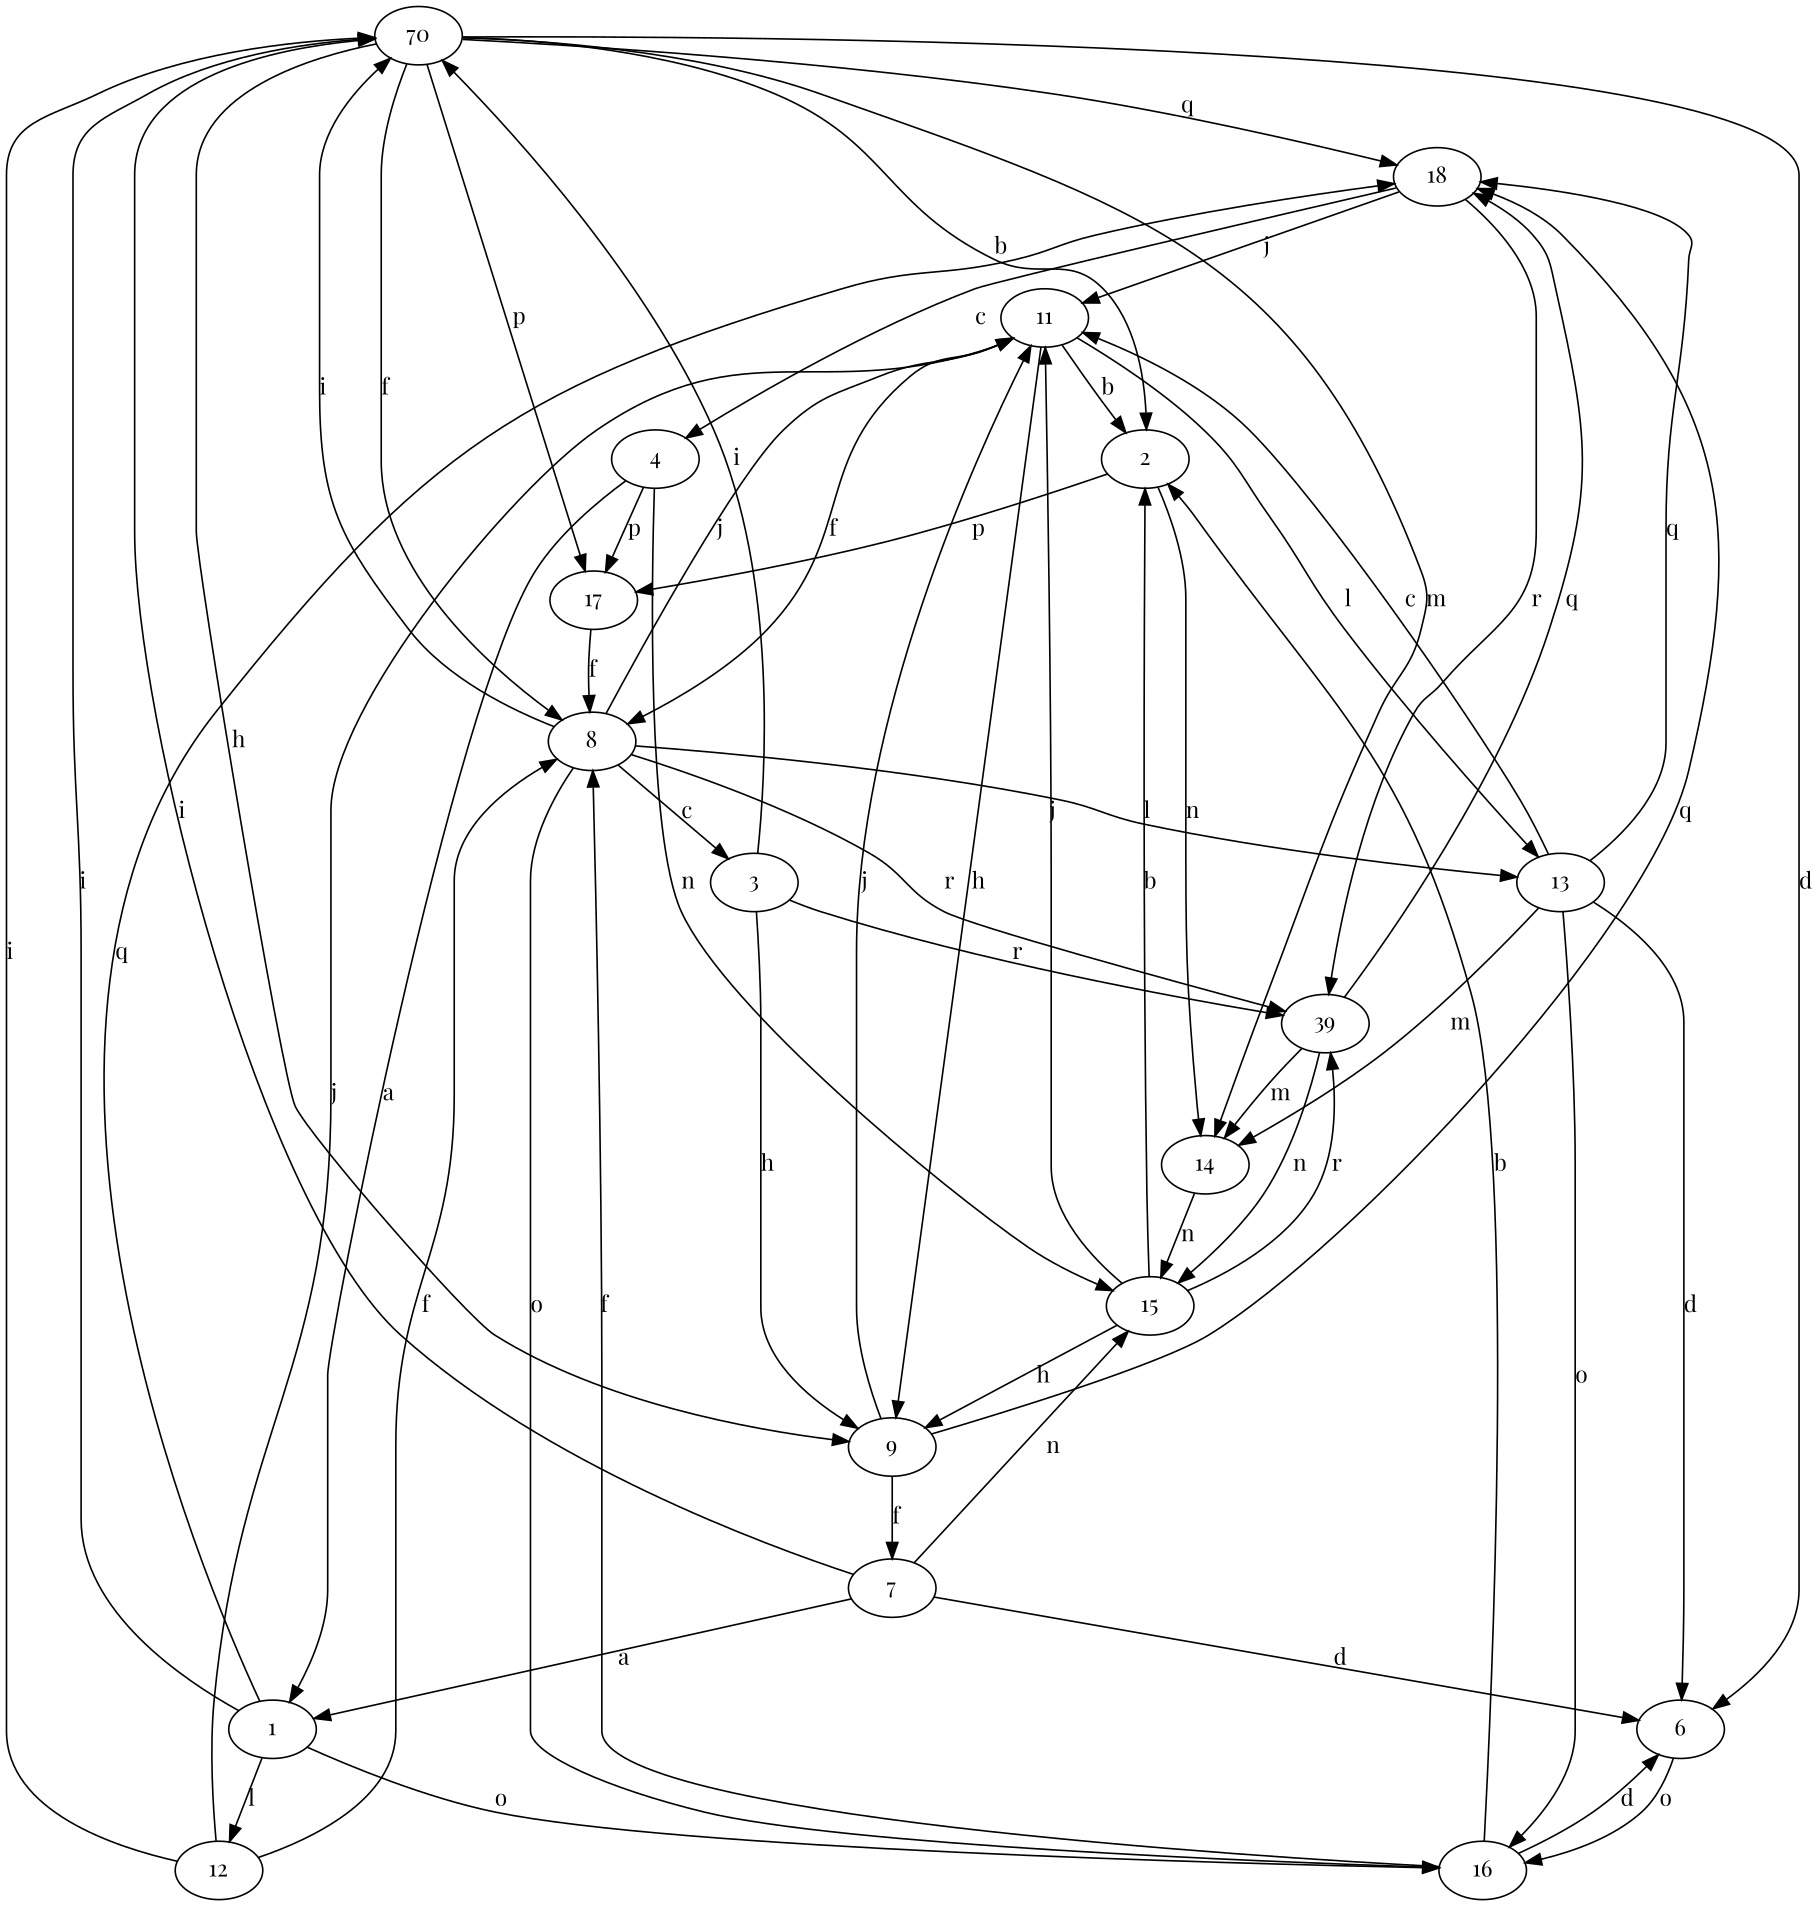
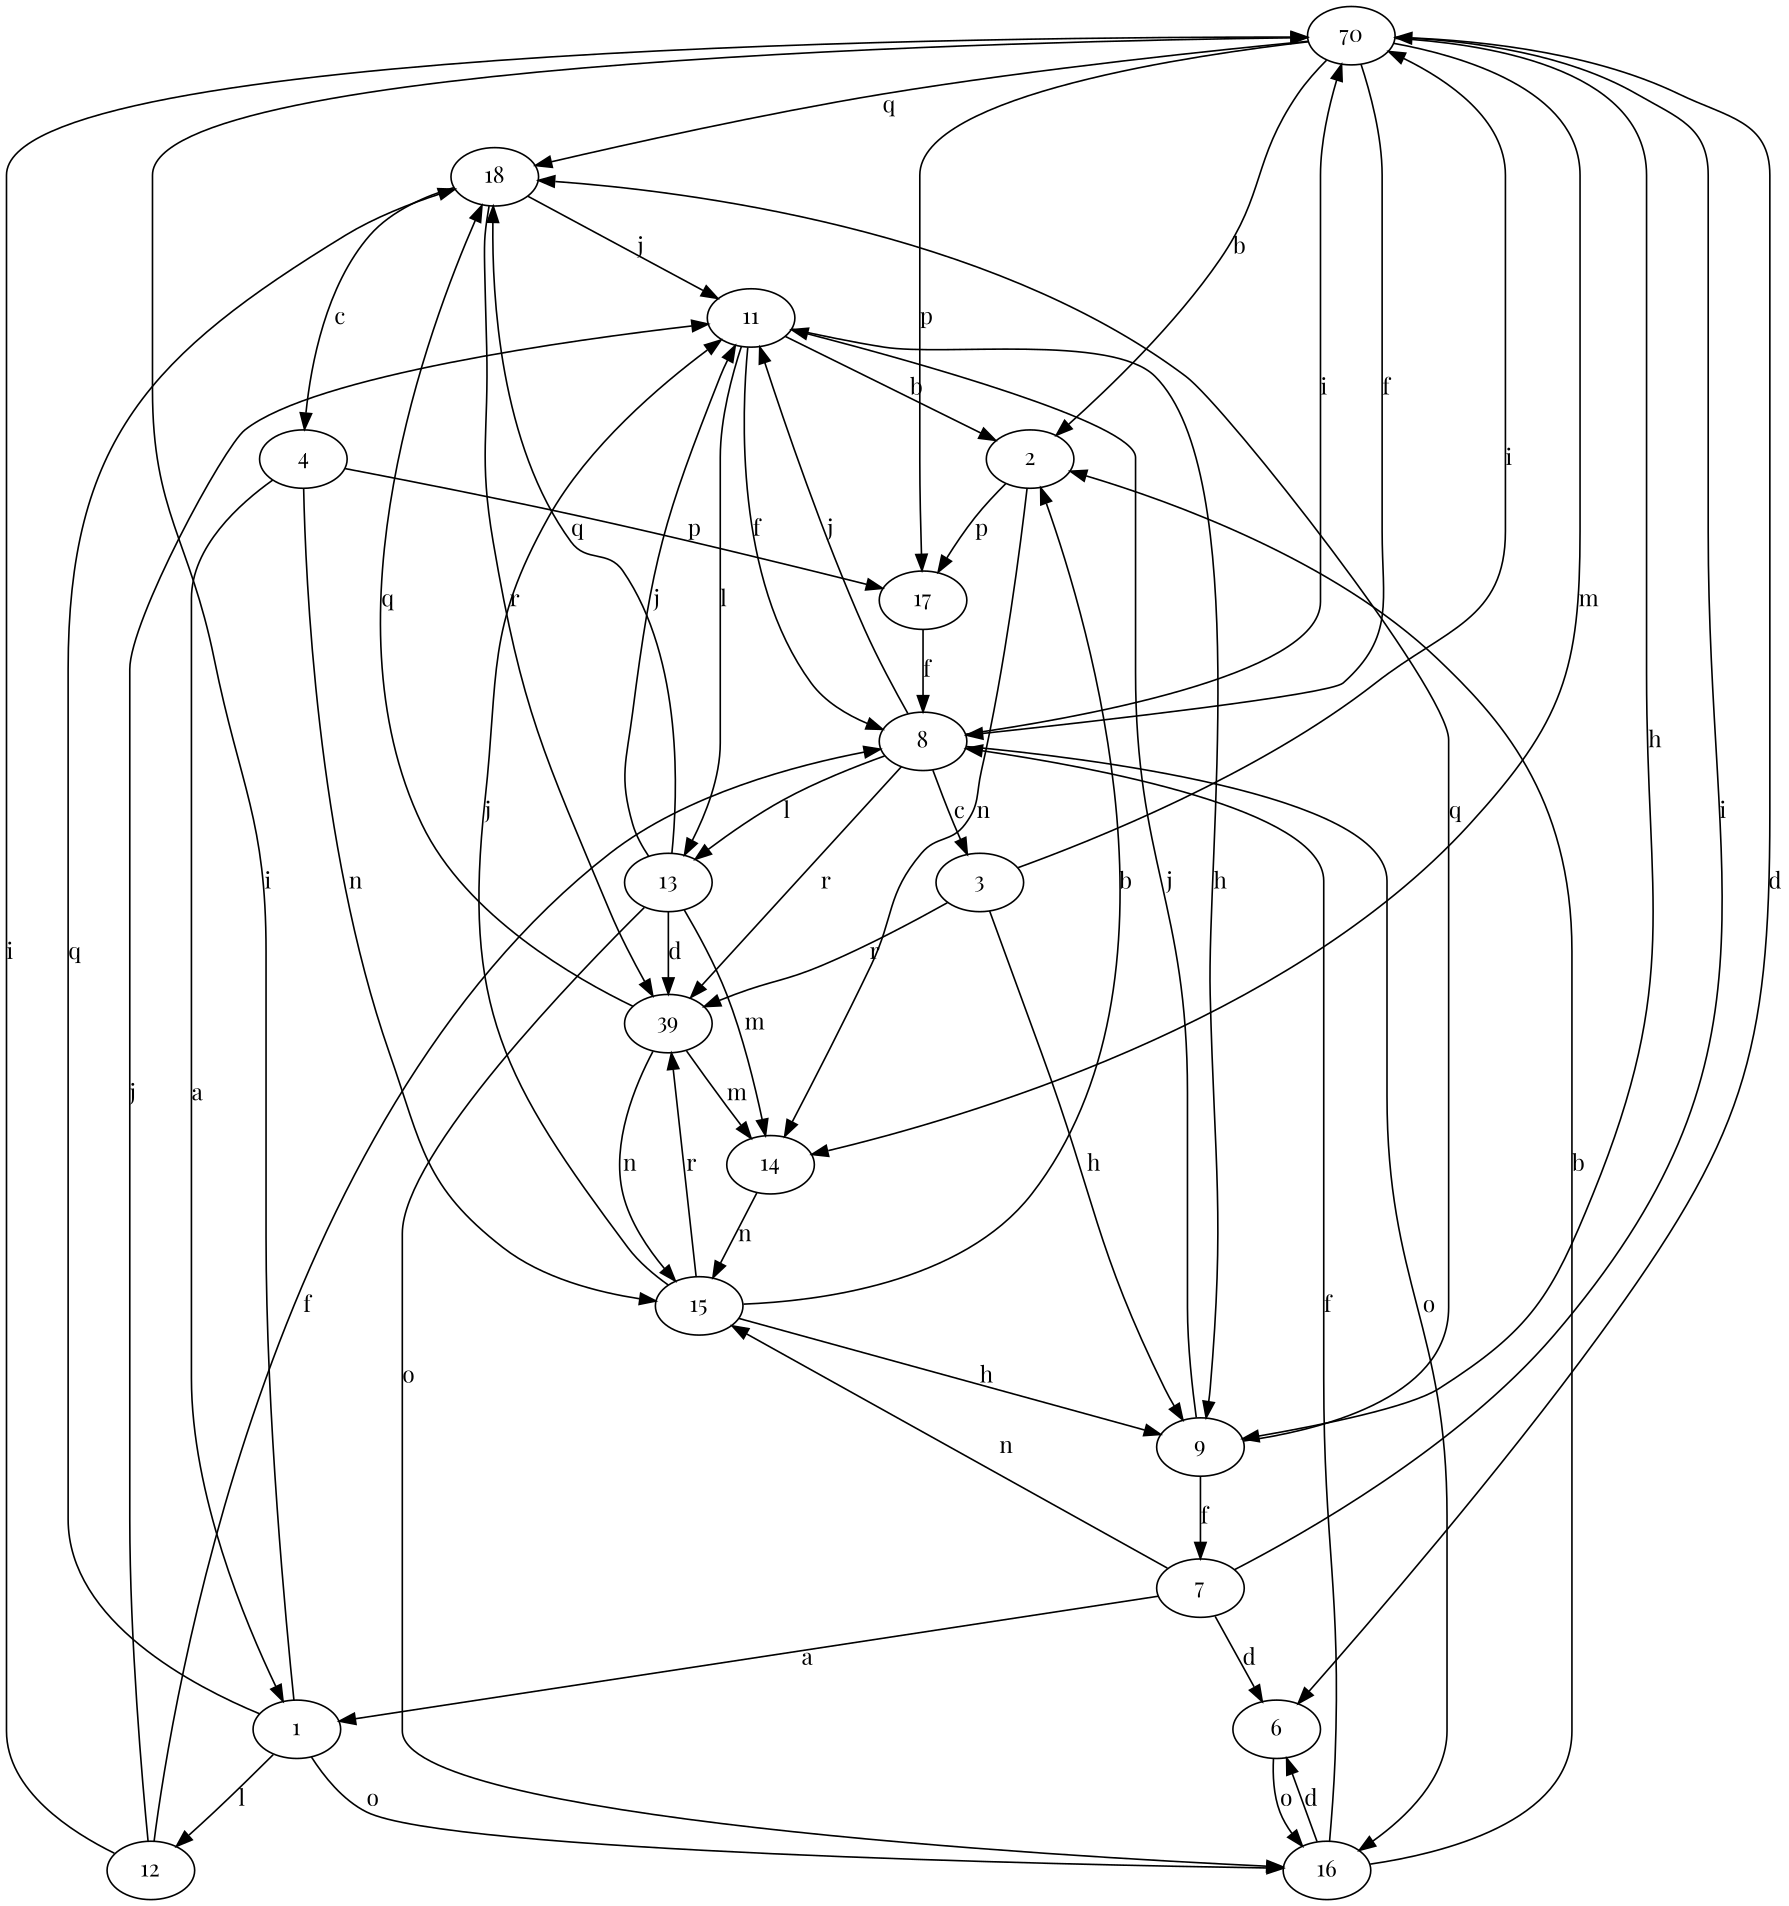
(1411, 600) -> (657, 600)
(1684, 1275) -> (668, 945)
